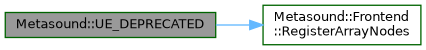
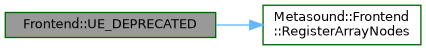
(110, 25) -> (110, 25)
